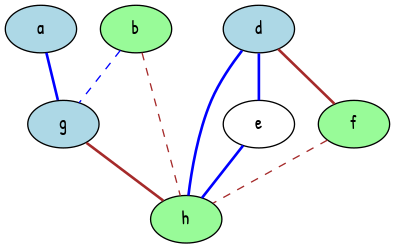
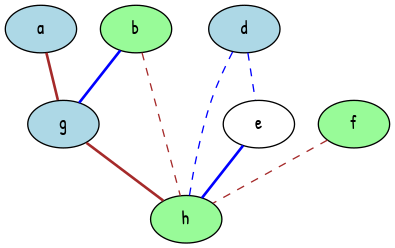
(52, 76) -> (52, 76)
(306, 76) -> none
(100, 77) -> (100, 77)
(259, 77) -> (252, 76)
(205, 119) -> (205, 122)
